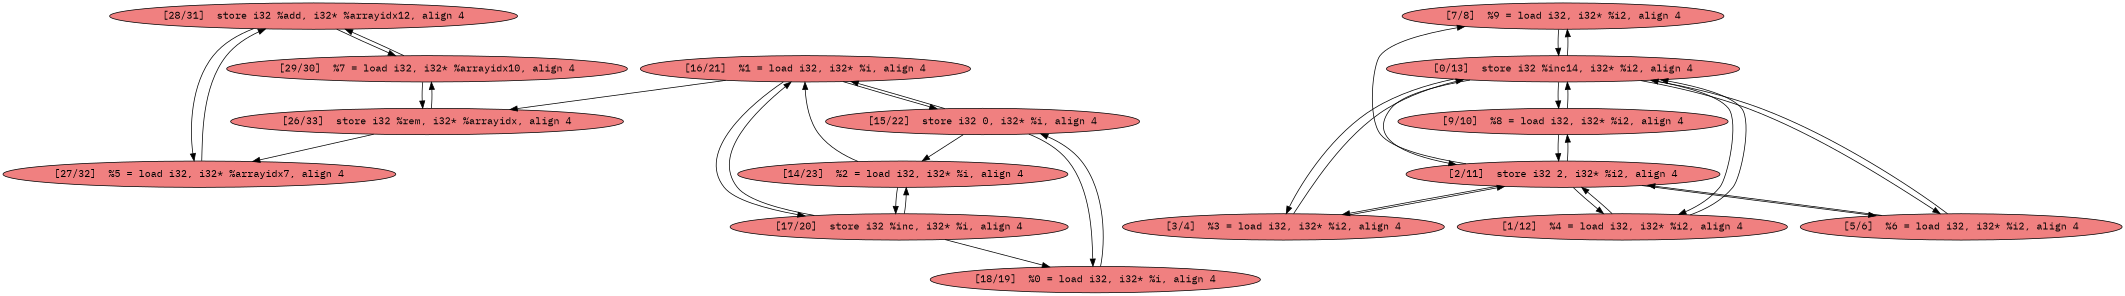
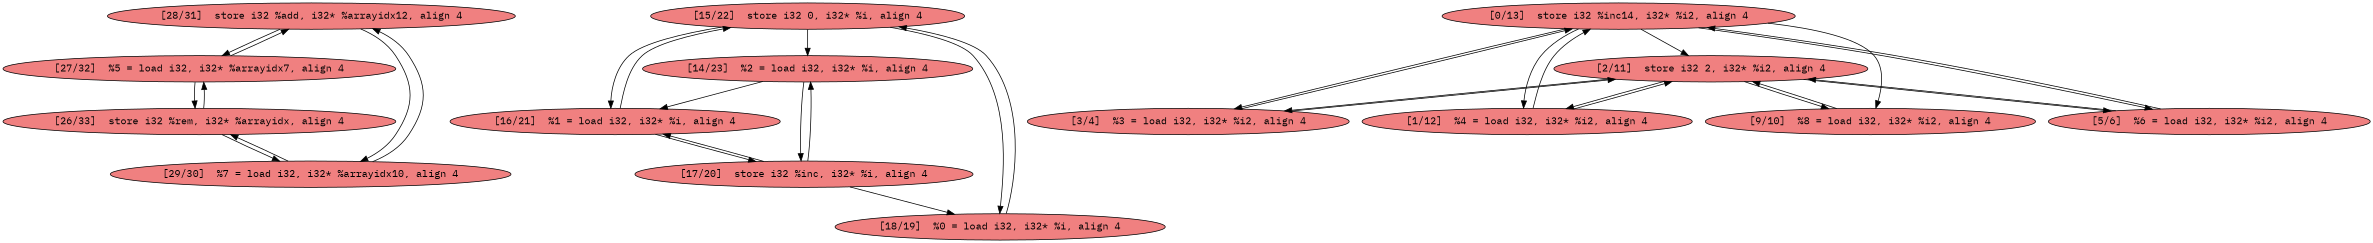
(1563, 16) -> none
(622, 94) -> (195, 92)
(1568, 99) -> none
